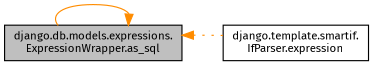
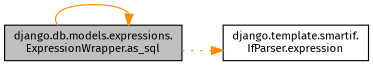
(208, 35) -> (197, 51)
